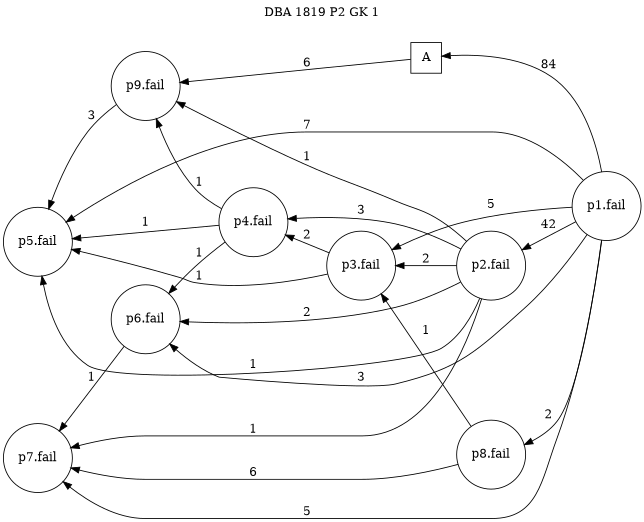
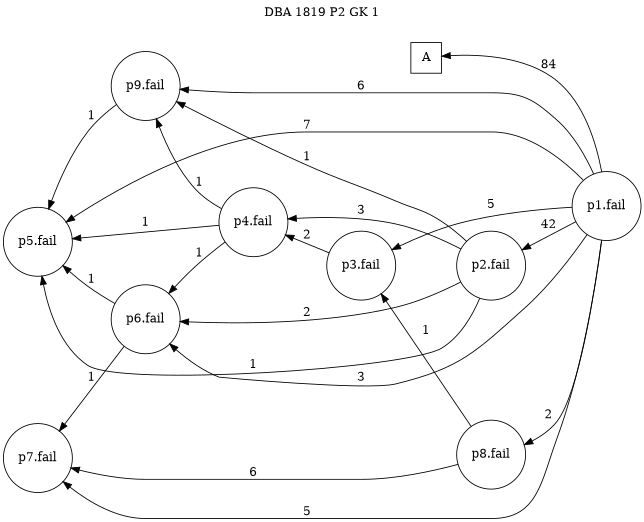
(300, 70) -> (409, 93)
(92, 116) -> (92, 116)
(430, 266) -> none
(202, 283) -> (91, 289)
(317, 436) -> none
